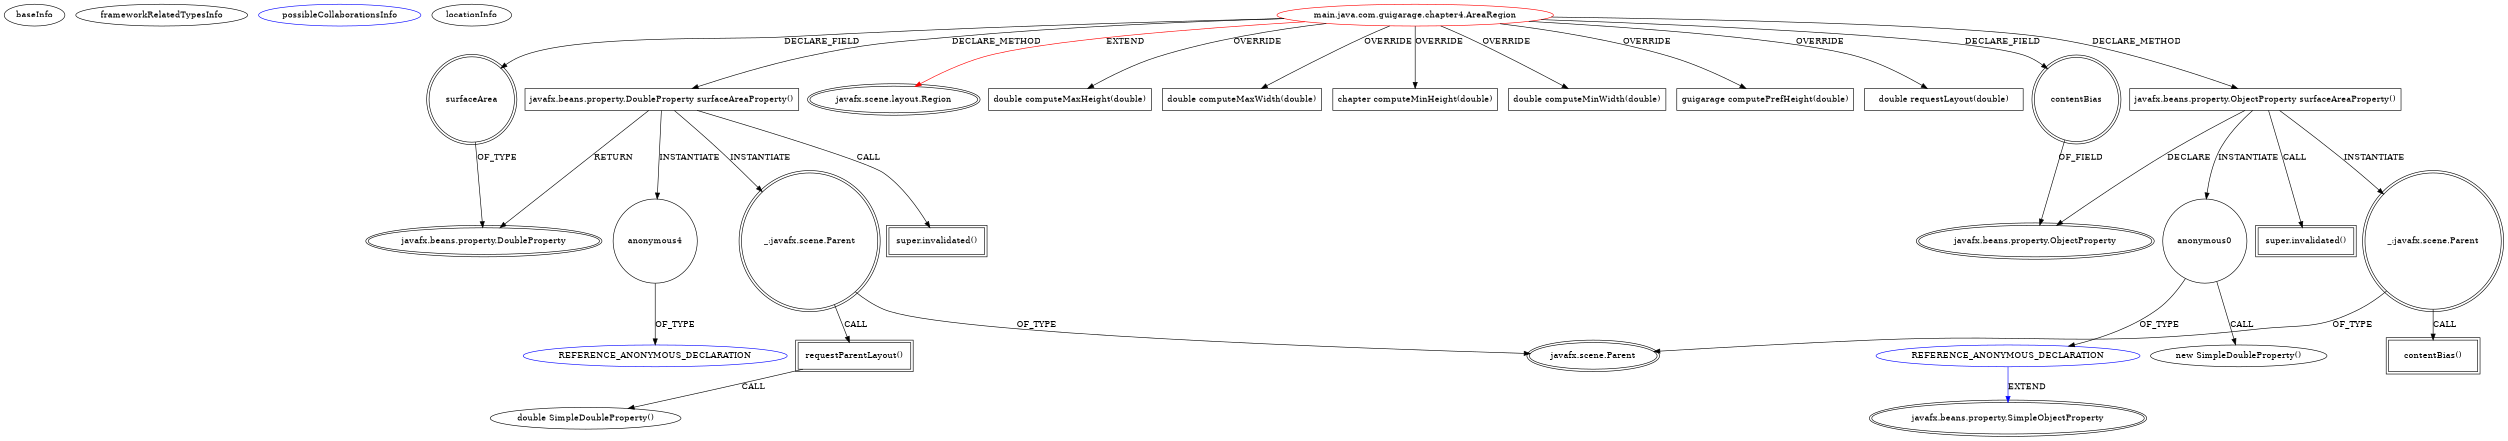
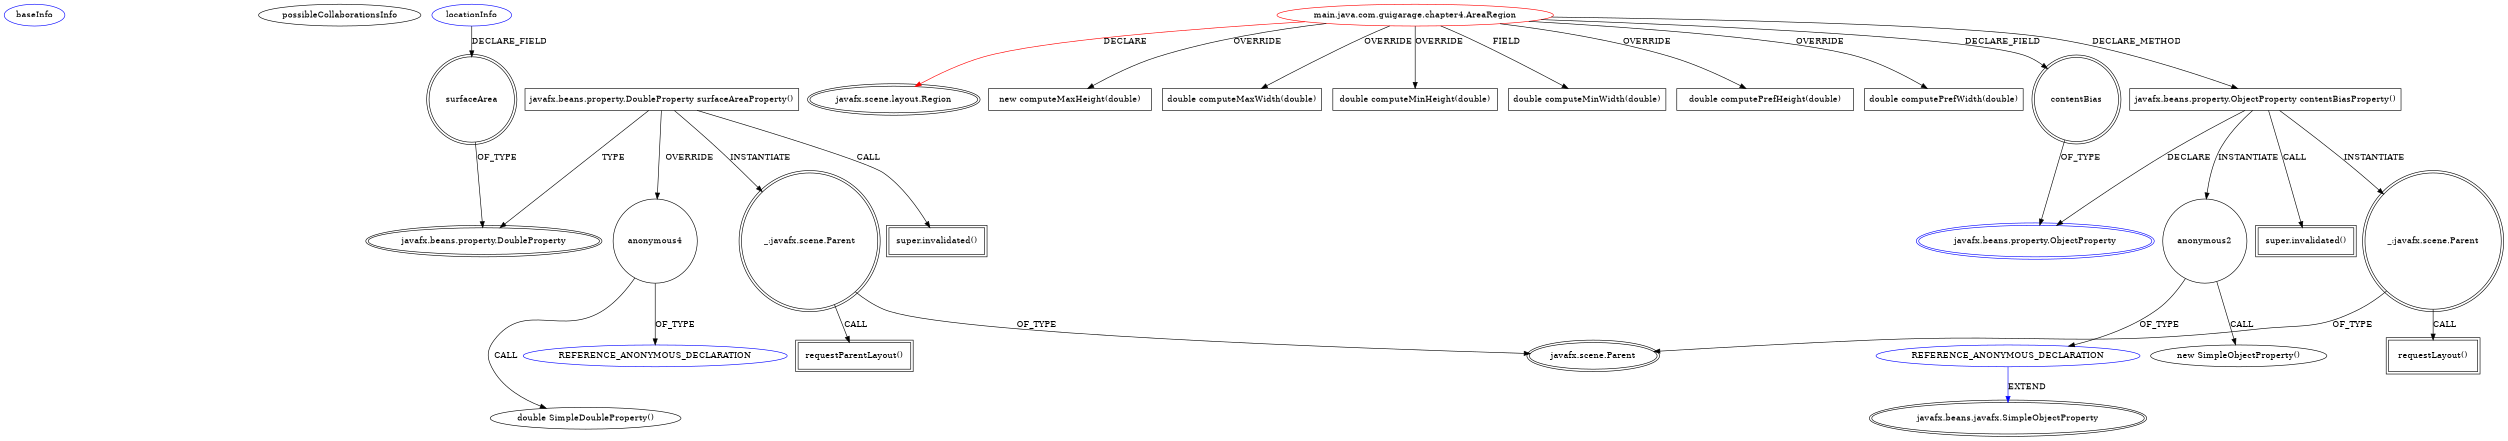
(35, 15) -> (35, 15)
(162, 15) -> none
(340, 15) -> (340, 15)
(472, 15) -> (472, 15)
(893, 32) -> (472, 38)
(988, 34) -> none
(1126, 41) -> (1126, 41)
(1507, 41) -> (1507, 41)
(1070, 99) -> (1070, 99)
(1415, 99) -> (1415, 99)
(1765, 99) -> (1765, 99)
(1944, 99) -> (1944, 99)
(2265, 99) -> (2265, 99)
(614, 157) -> (614, 157)
(690, 157) -> (690, 157)
(2081, 157) -> (2081, 157)
(2035, 241) -> (2035, 241)
(2205, 241) -> (2205, 241)
(2239, 356) -> (2239, 356)
(2433, 356) -> (2433, 356)
(719, 389) -> (523, 322)
(2008, 418) -> (2008, 418)
